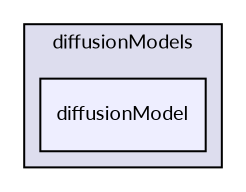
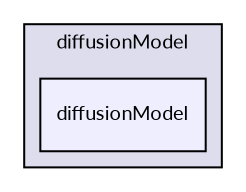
(123, 43) -> (123, 43)
